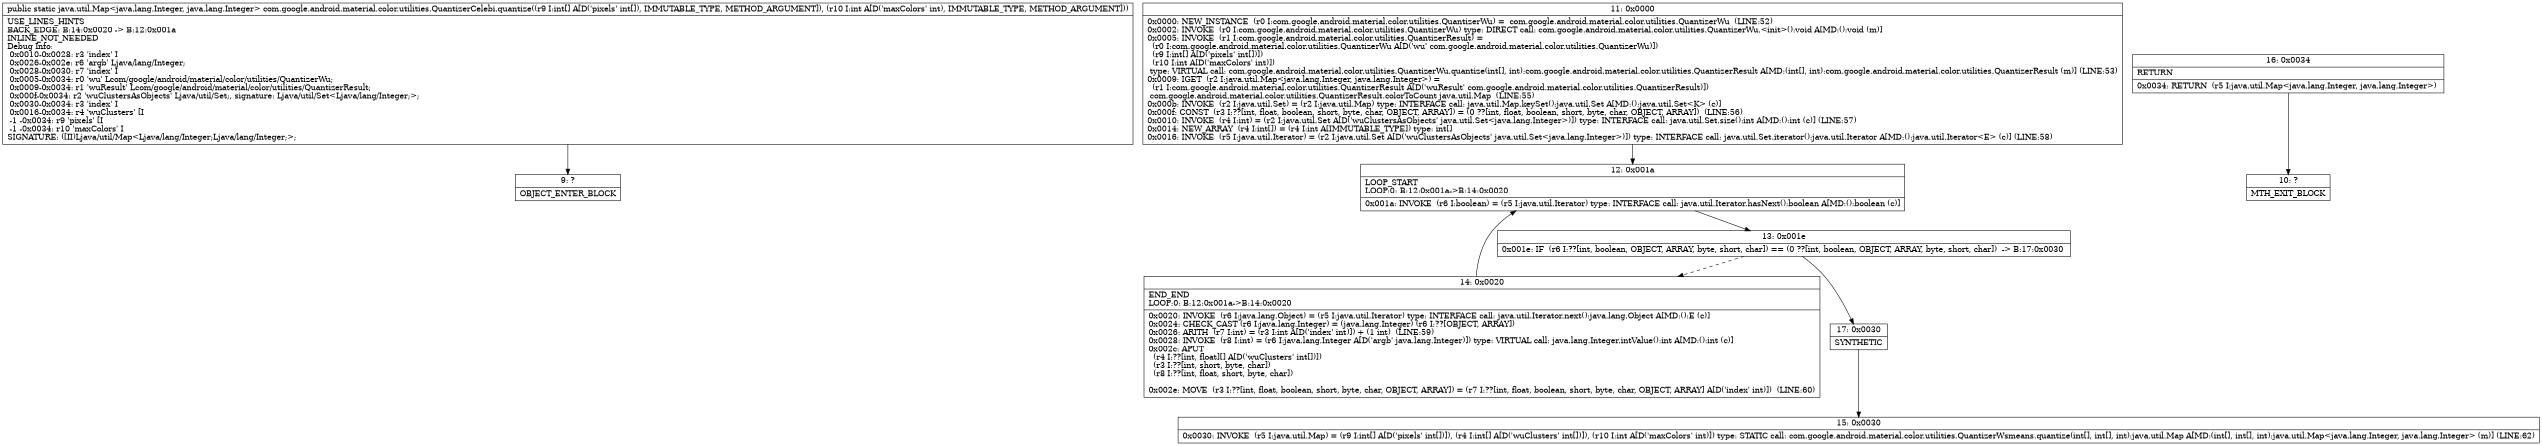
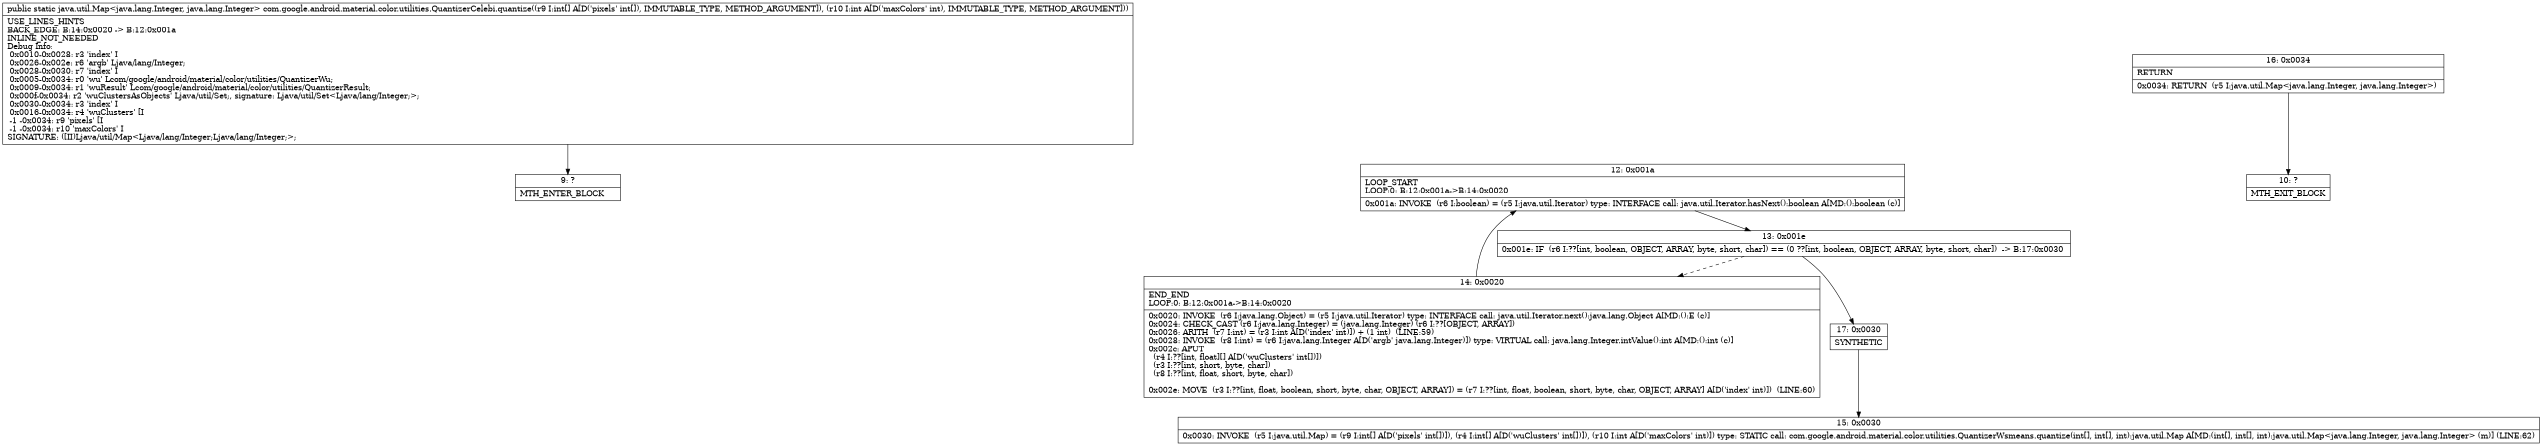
(1633, 74) -> none
(568, 194) -> (562, 194)
